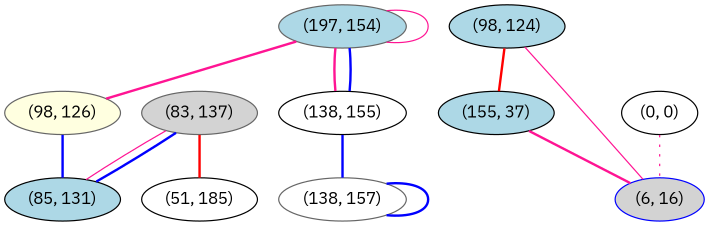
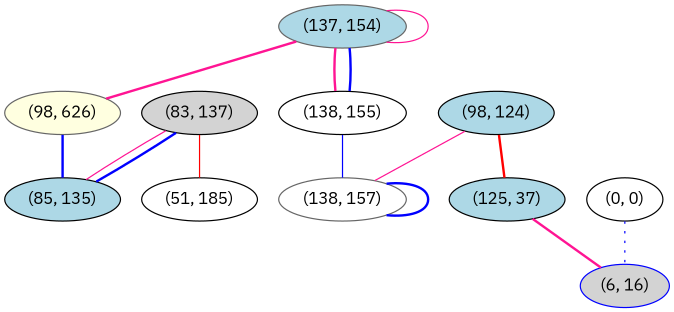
(343, 26) -> (343, 26)
(63, 113) -> (63, 113)
(200, 113) -> (200, 113)
(496, 113) -> (507, 199)
(584, 113) -> (420, 156)
(200, 156) -> (200, 156)
(343, 156) -> (343, 156)
(660, 156) -> (625, 243)
(63, 199) -> (63, 199)
